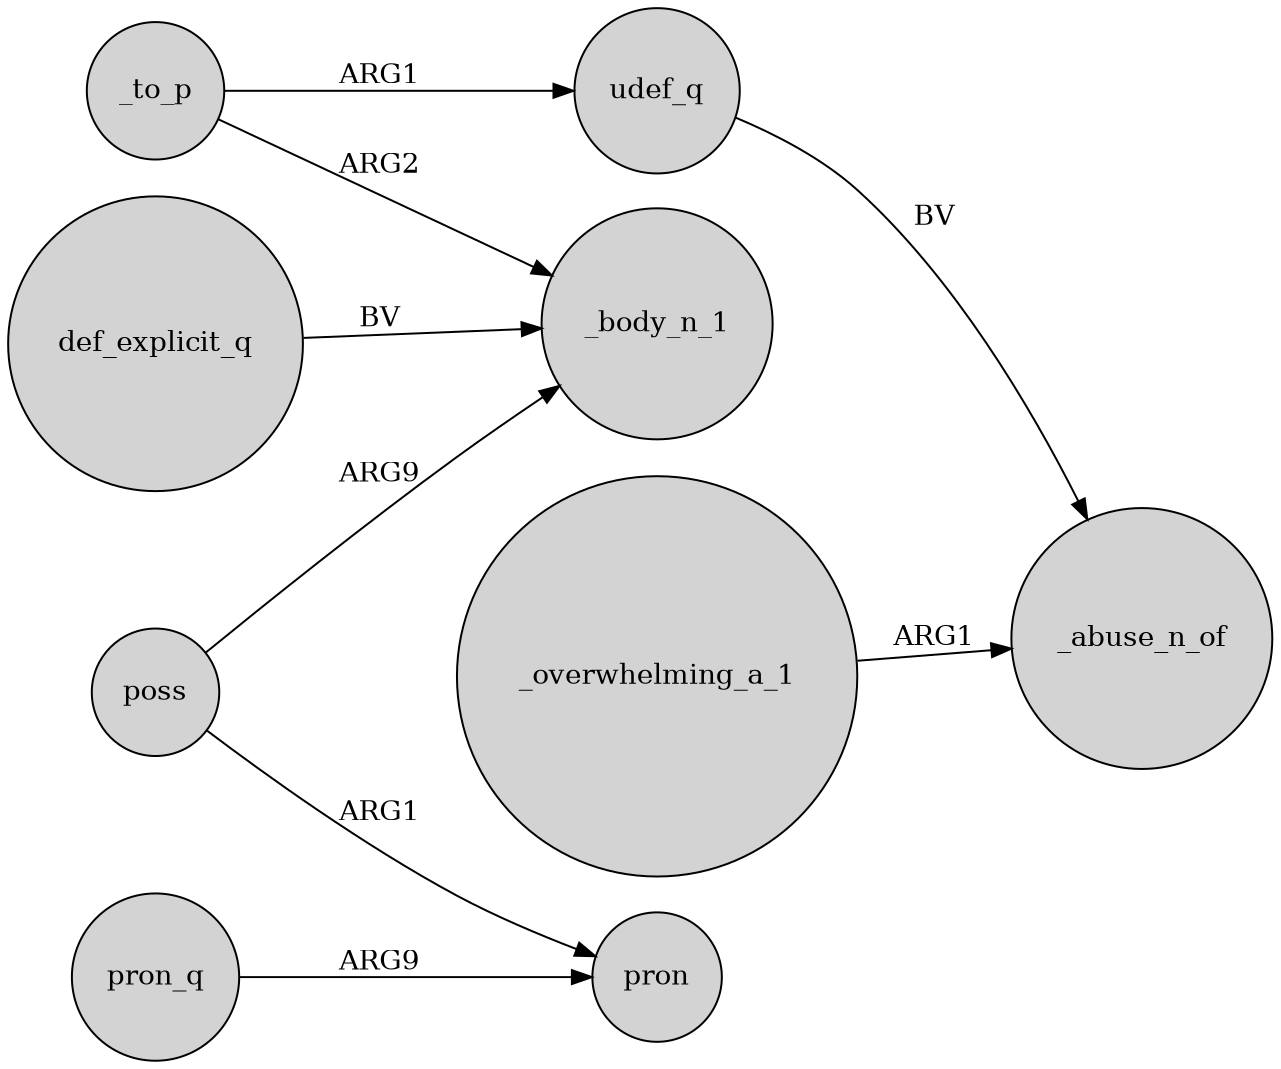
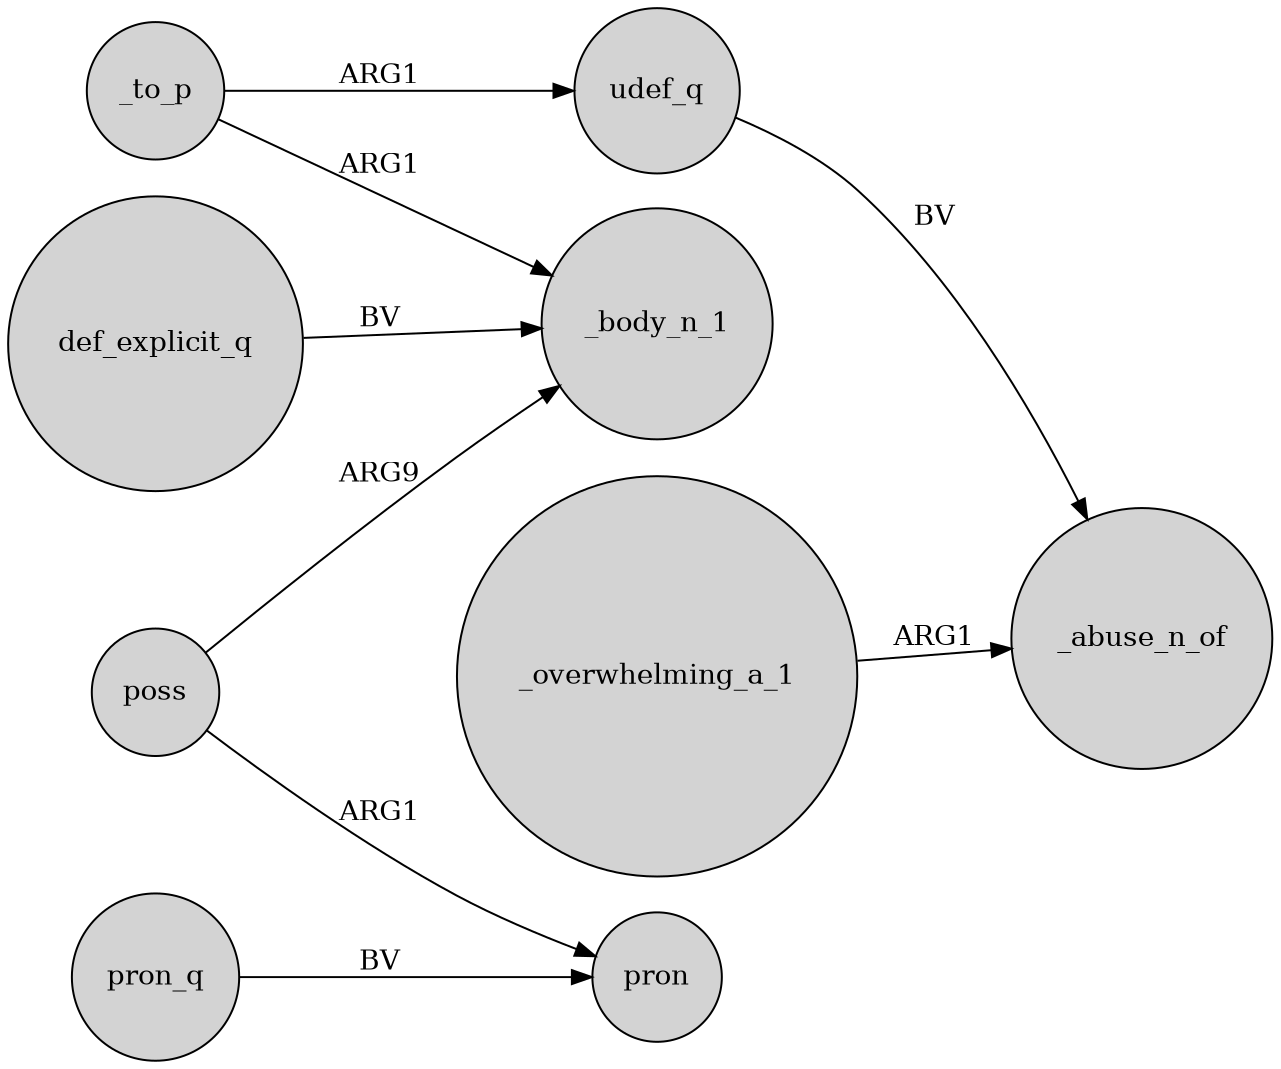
(380, 165) -> (380, 165)
(380, 962) -> (380, 962)
